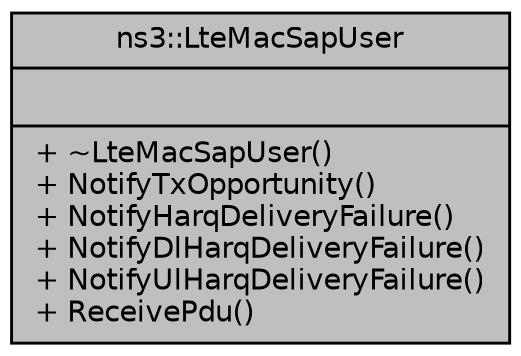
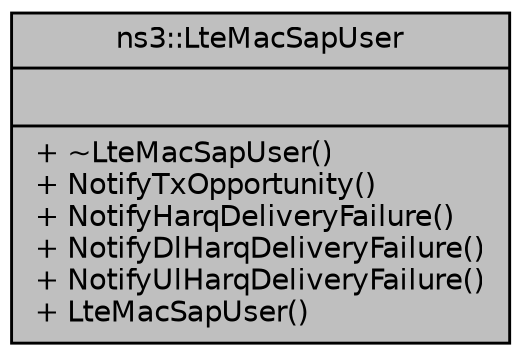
(145, 313) -> (172, 313)
